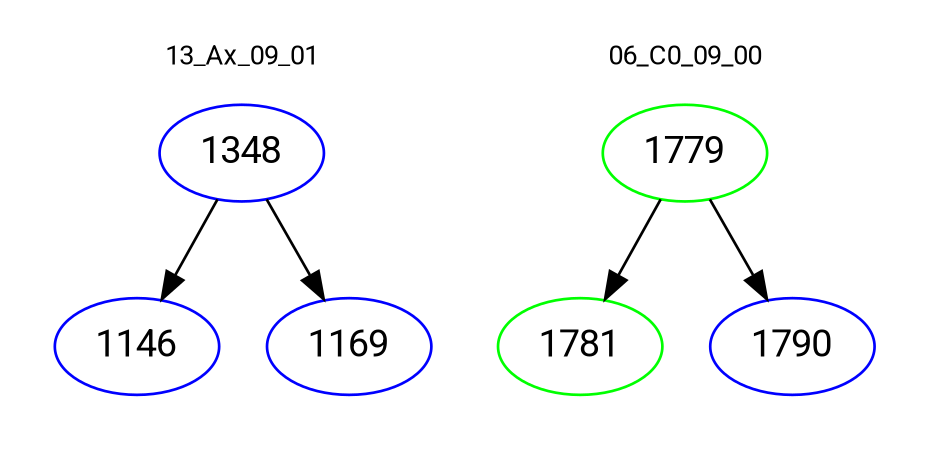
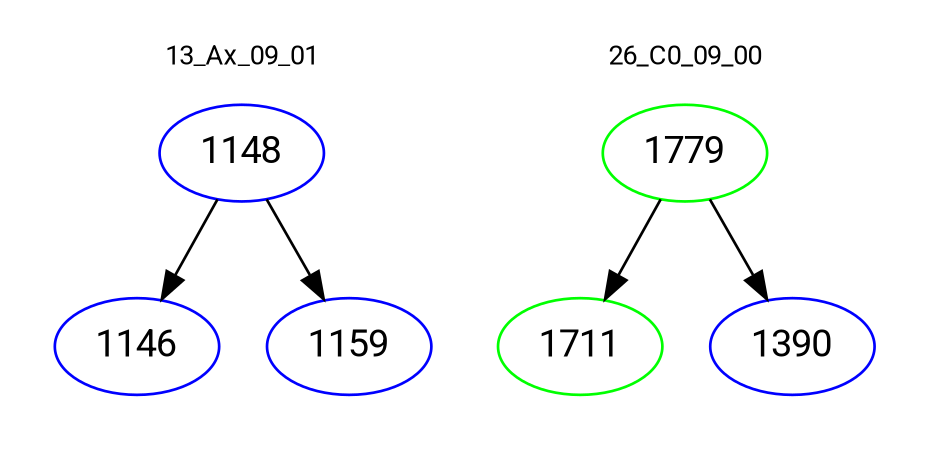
(686, 58) -> (686, 58)
(242, 153) -> (242, 153)
(349, 347) -> (349, 347)
(580, 347) -> (580, 347)
(792, 347) -> (792, 347)
